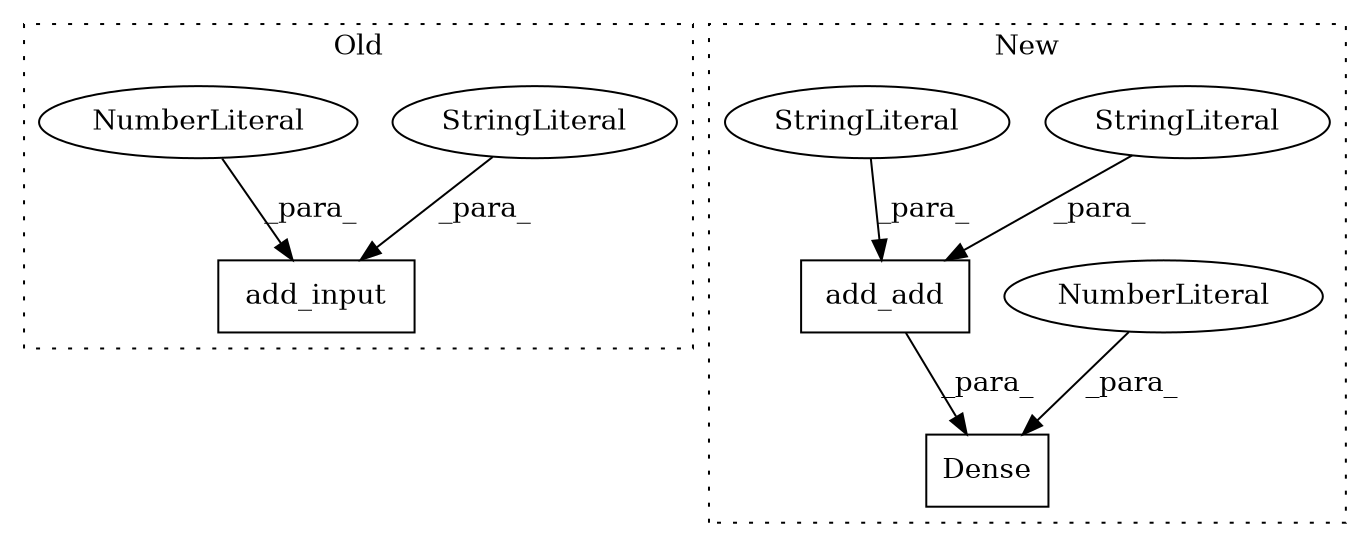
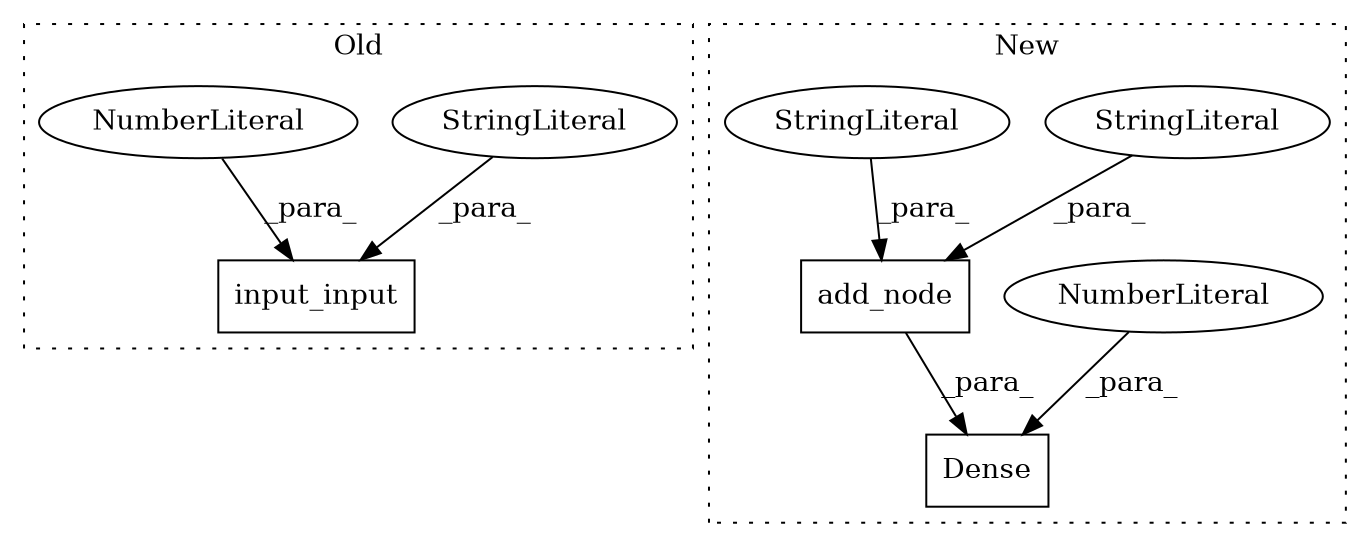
(316, 296) -> (316, 296)
(885, 296) -> (885, 296)
